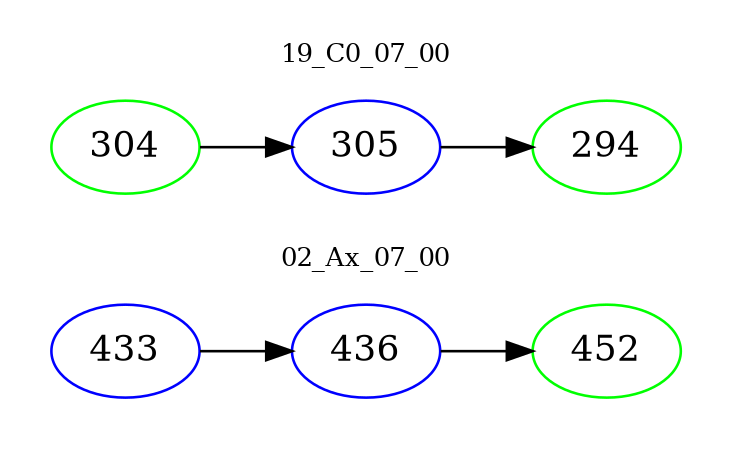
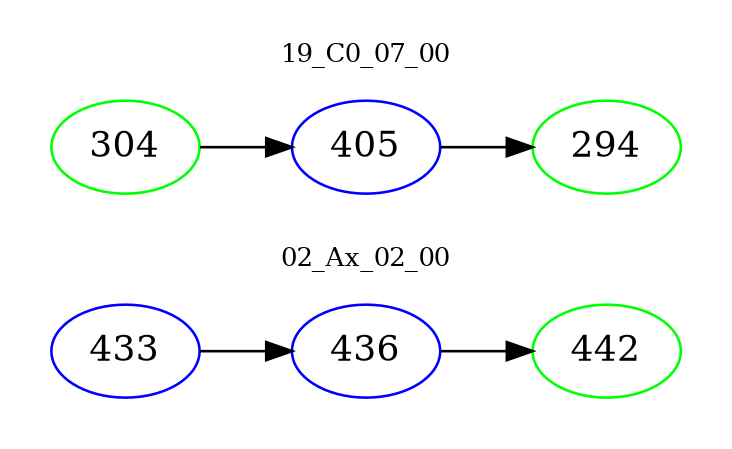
(366, 147) -> (366, 147)
(366, 259) -> (366, 259)
(607, 351) -> (607, 351)
